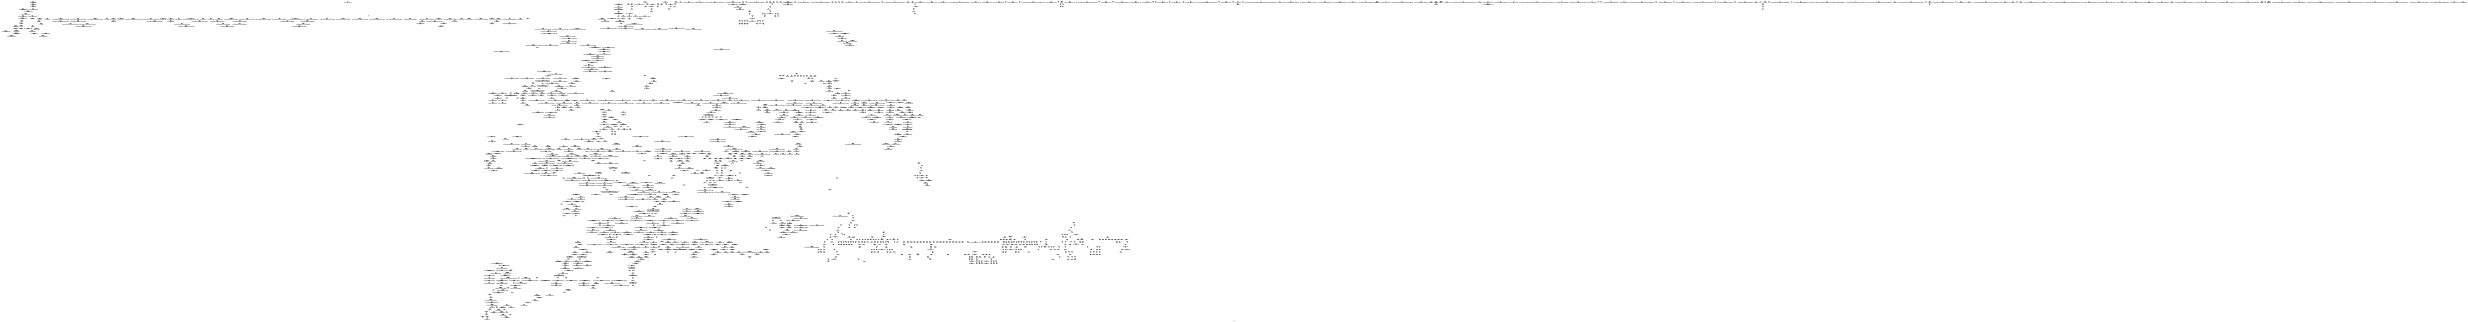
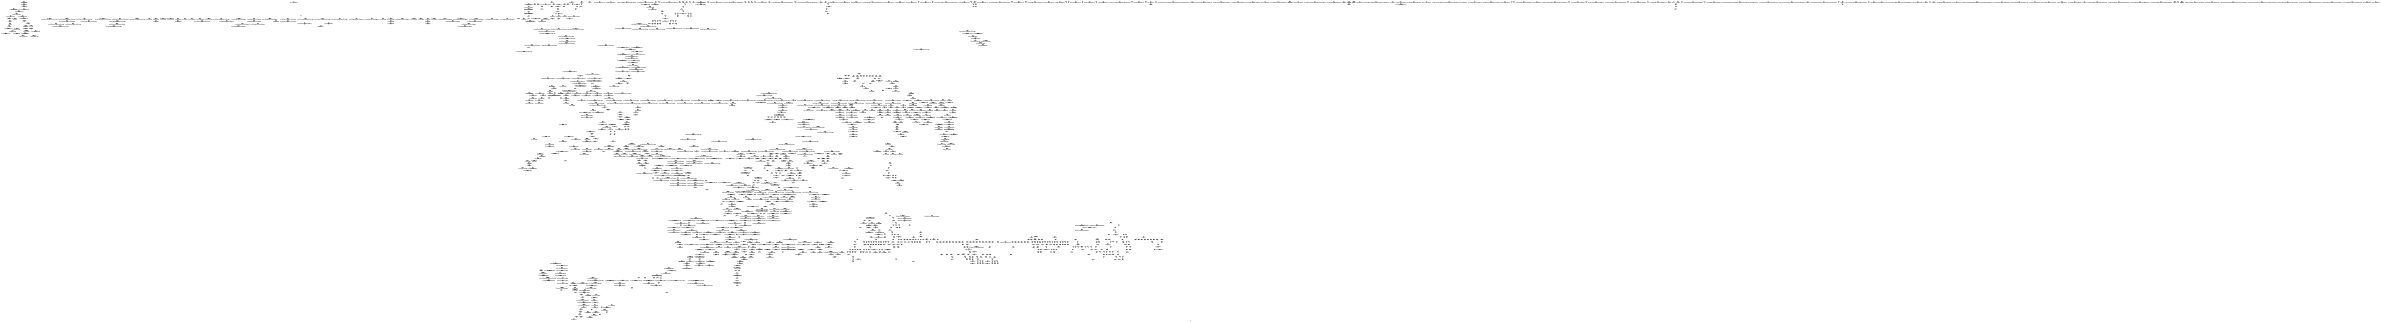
(751, 132) -> none
